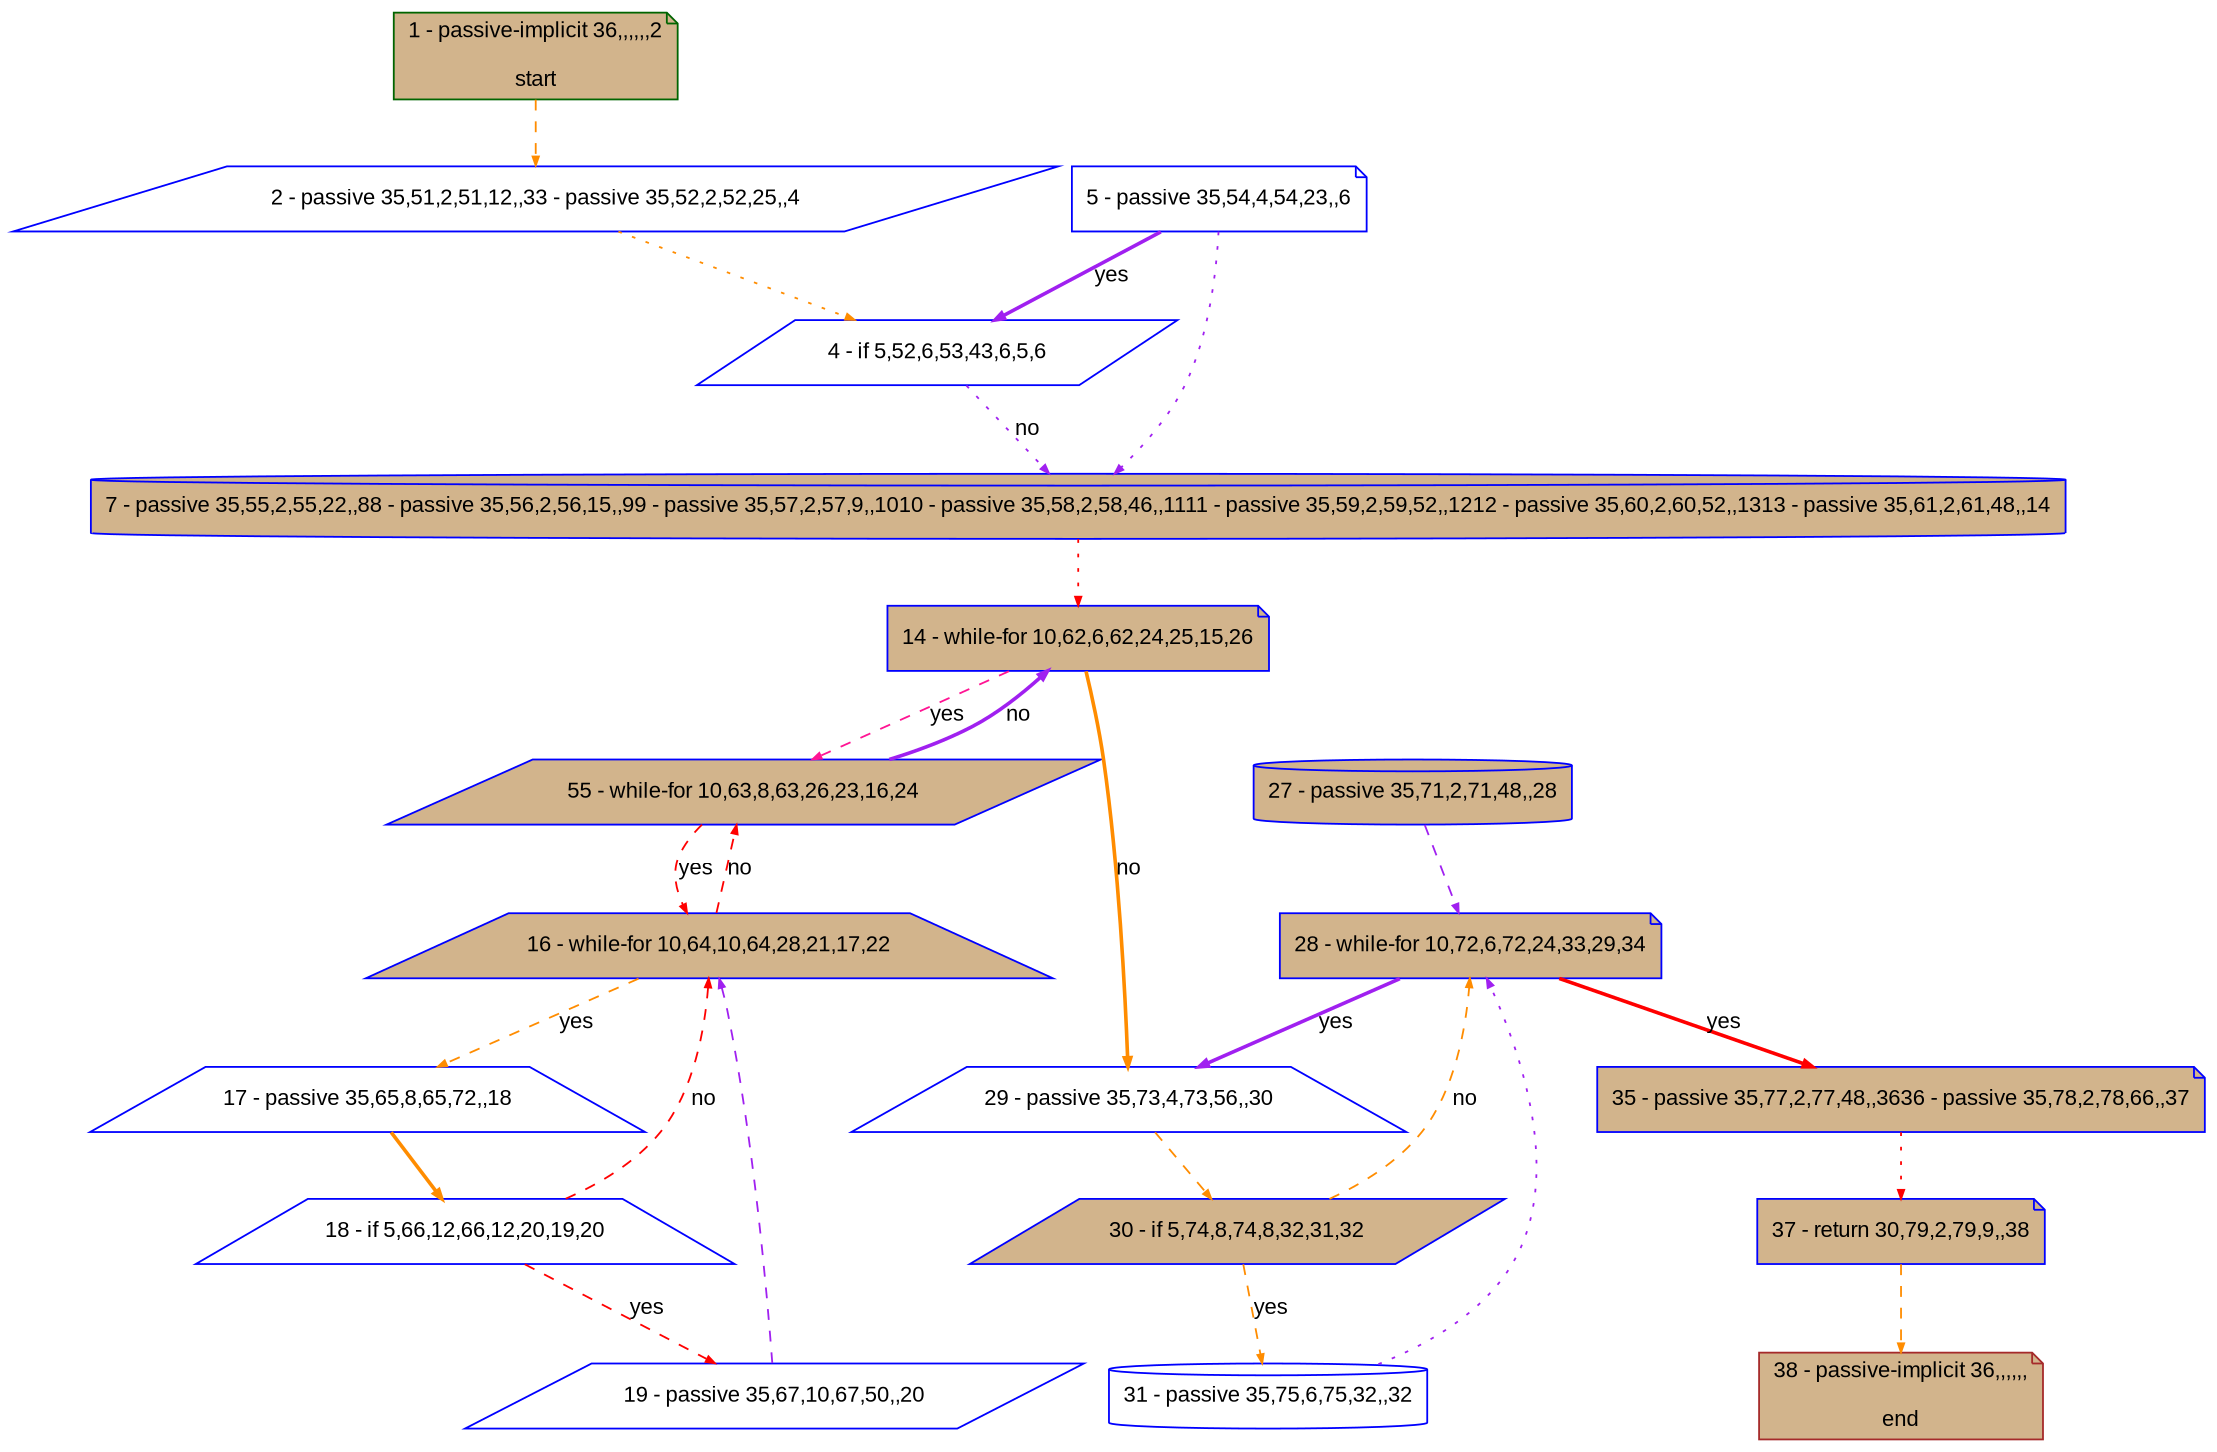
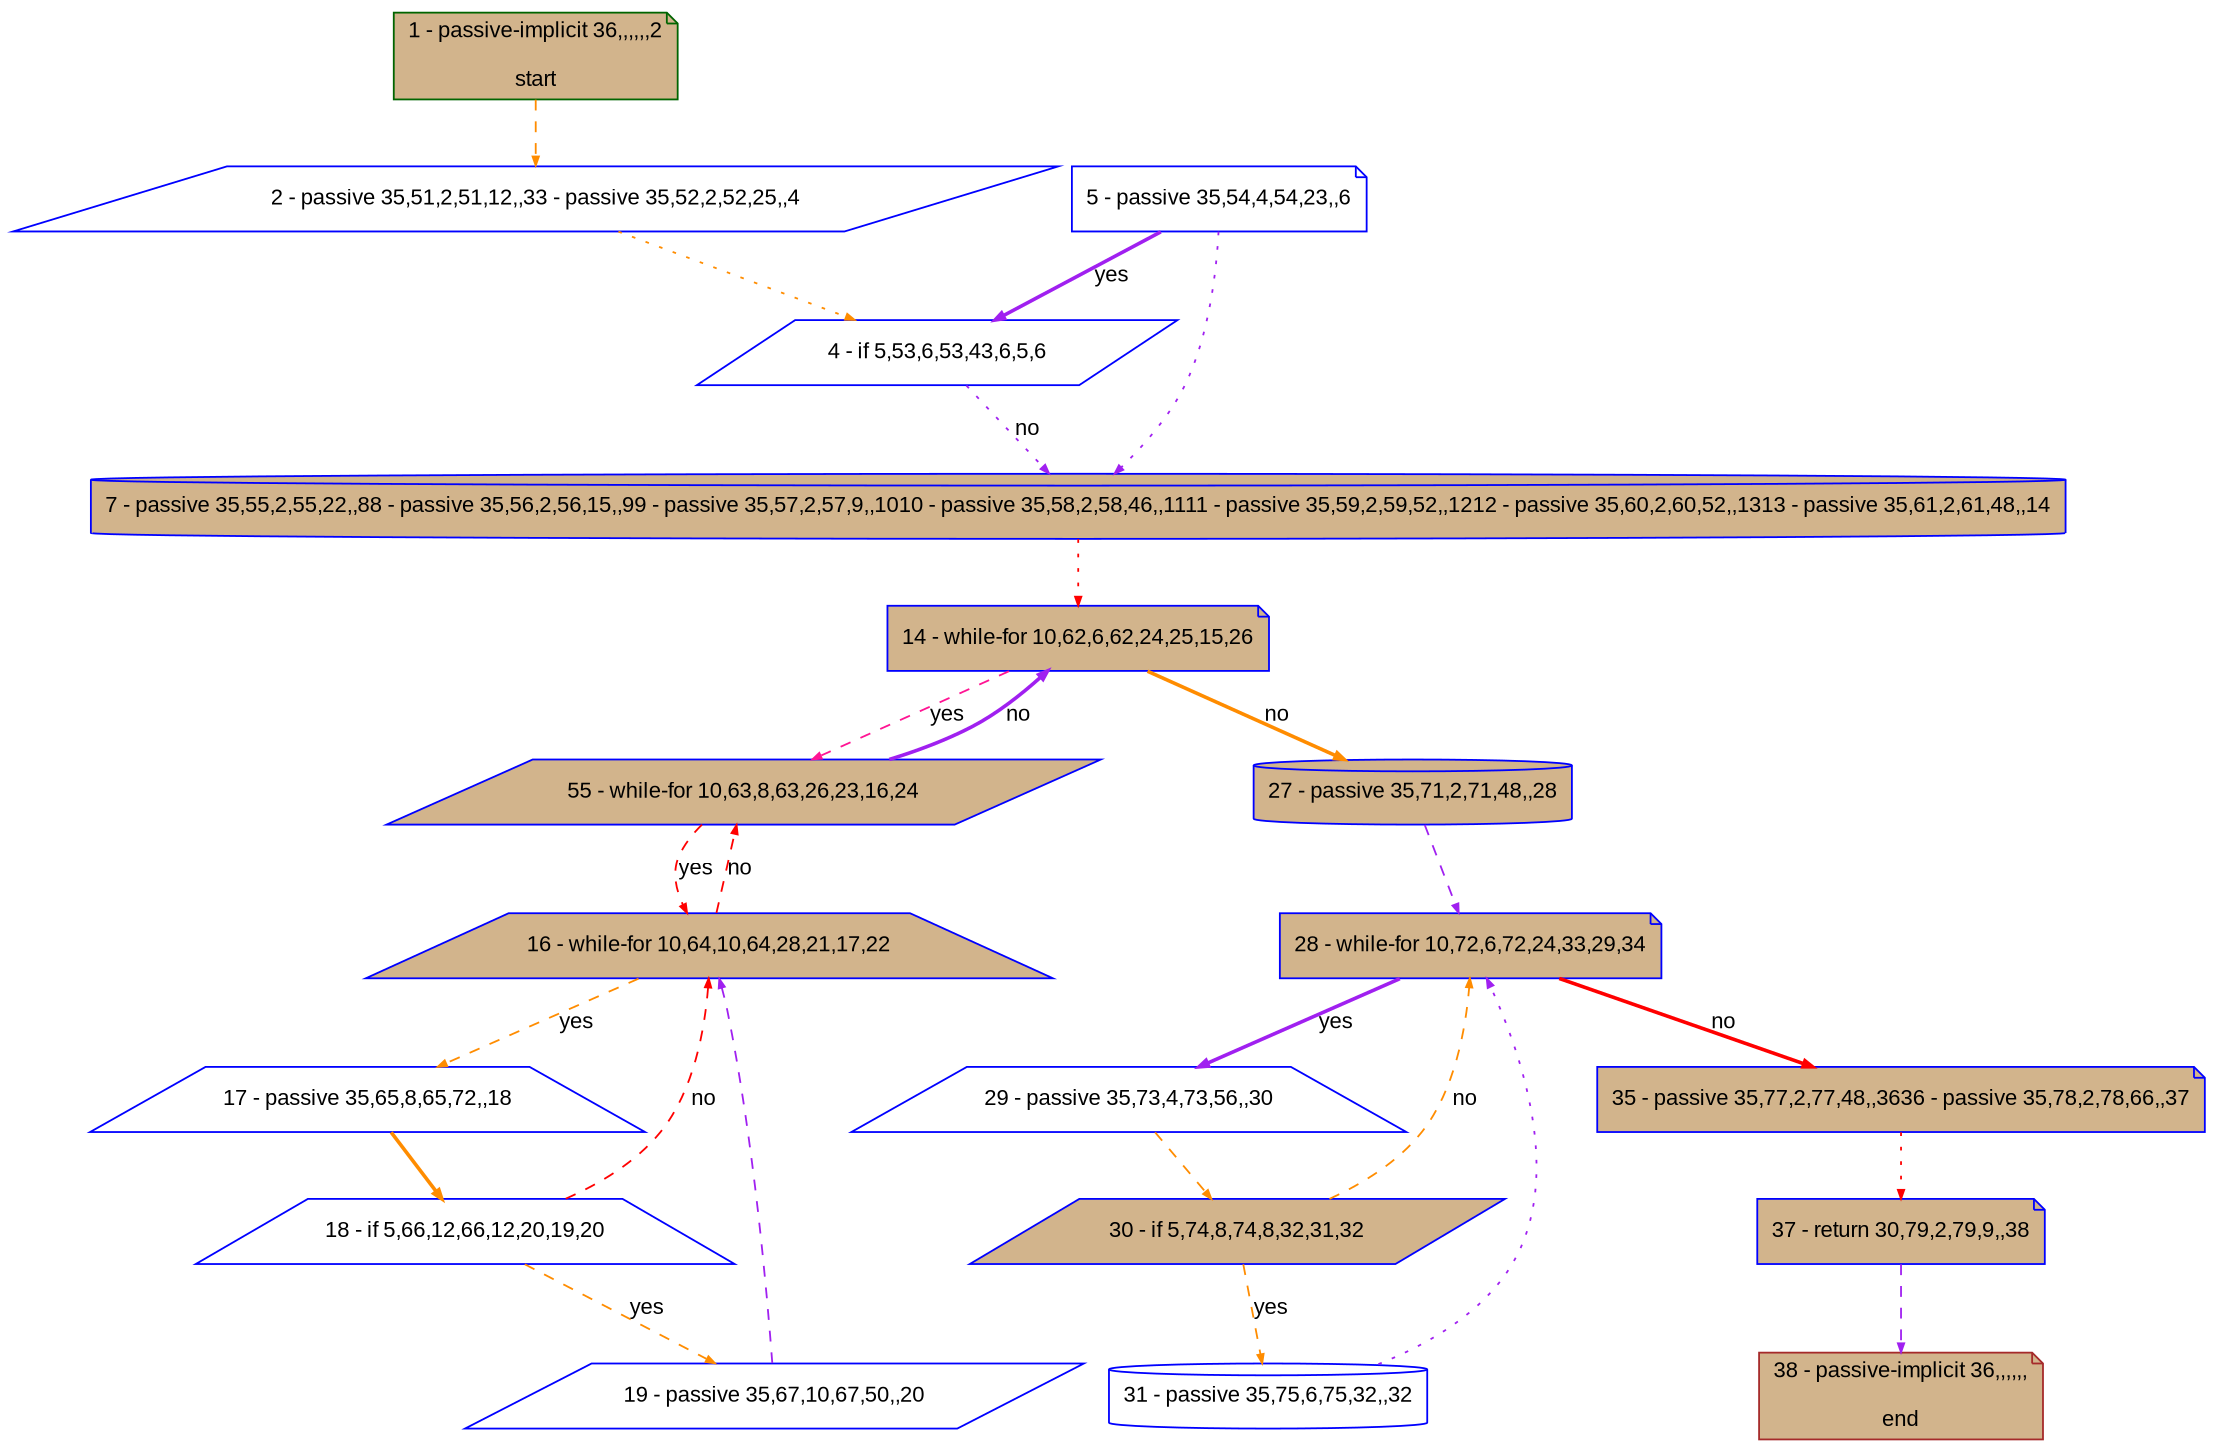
(937, 353) -> (937, 353)
(1115, 863) -> (1241, 713)
(1724, 1023) -> (1724, 1023)
(1901, 1304) -> (1901, 1304)
(616, 1312) -> (616, 1312)
